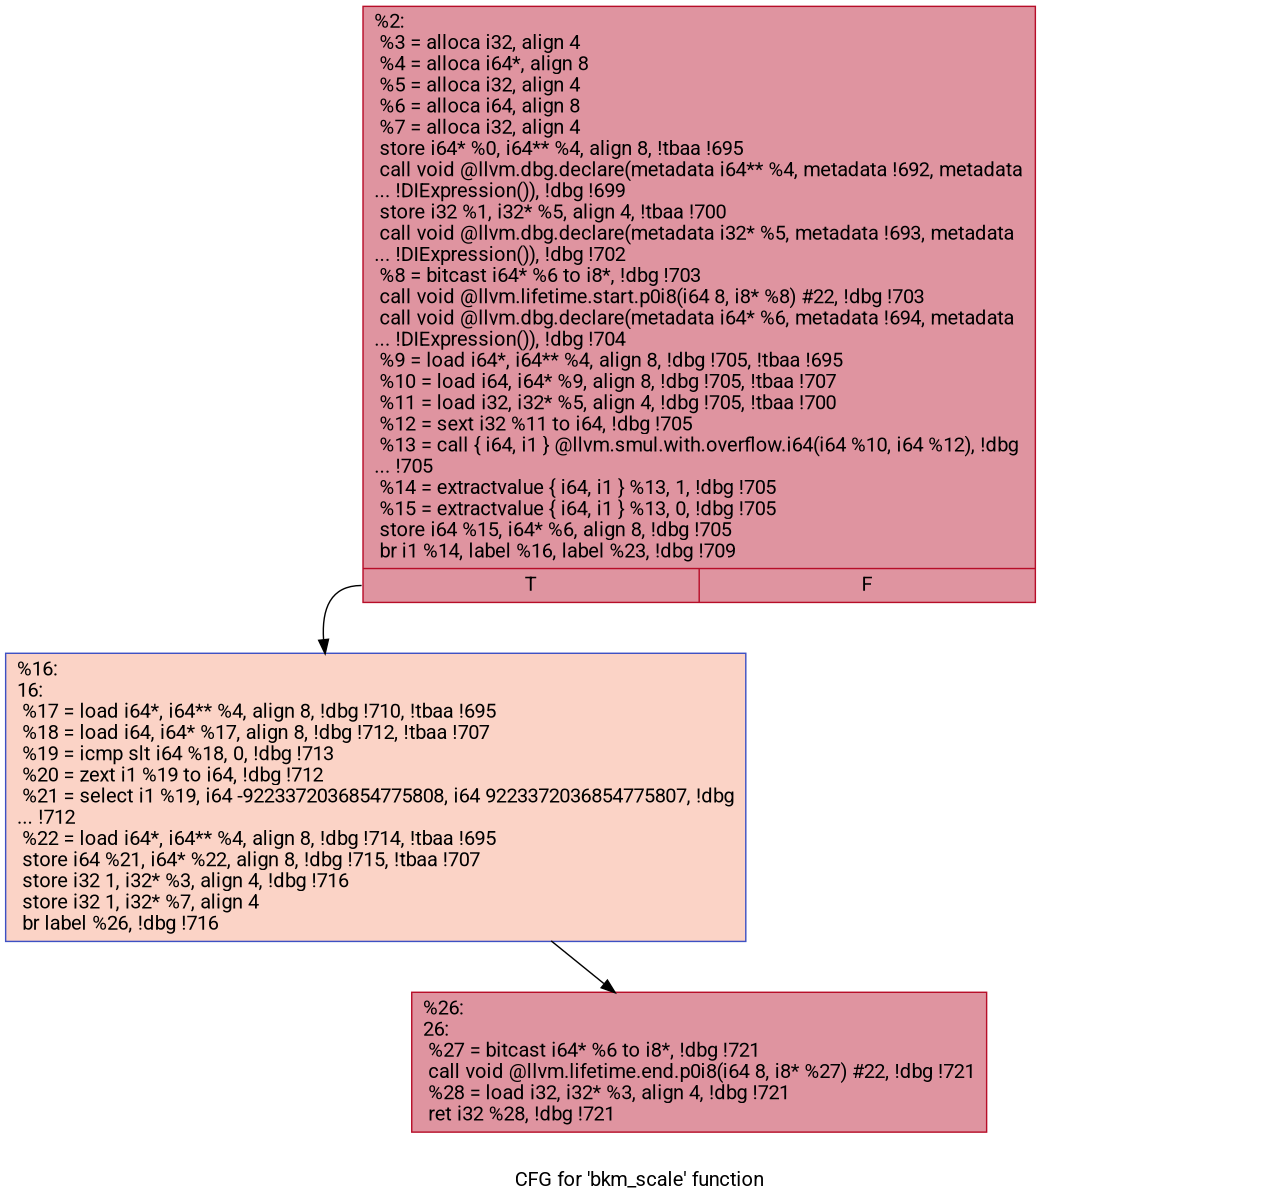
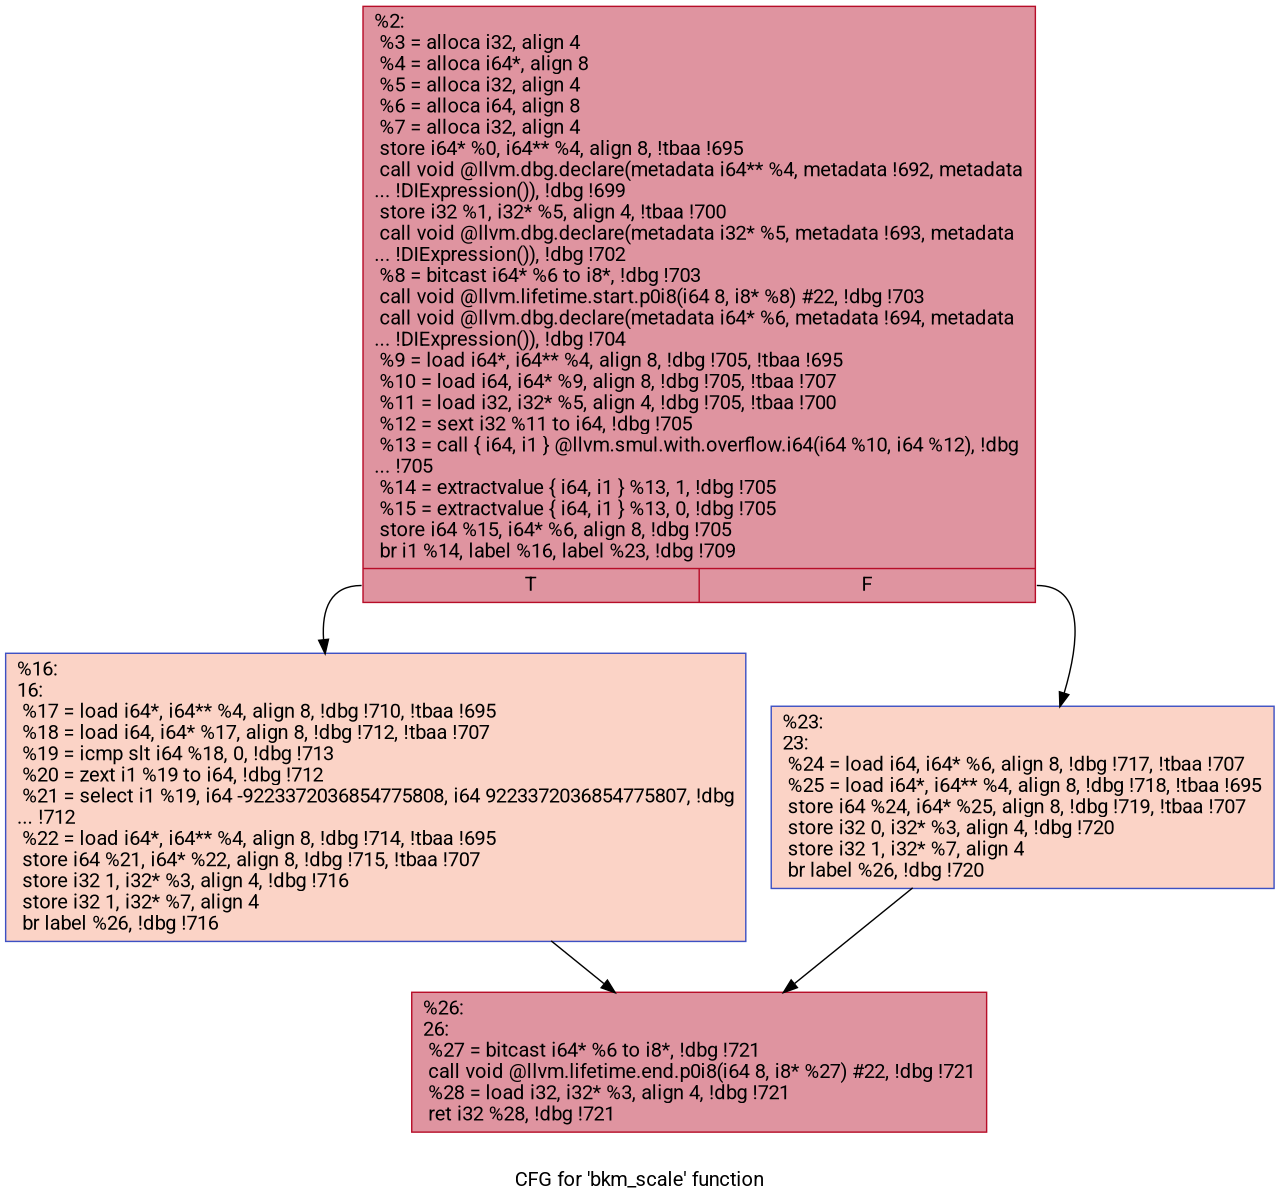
none -> (1023, 797)
